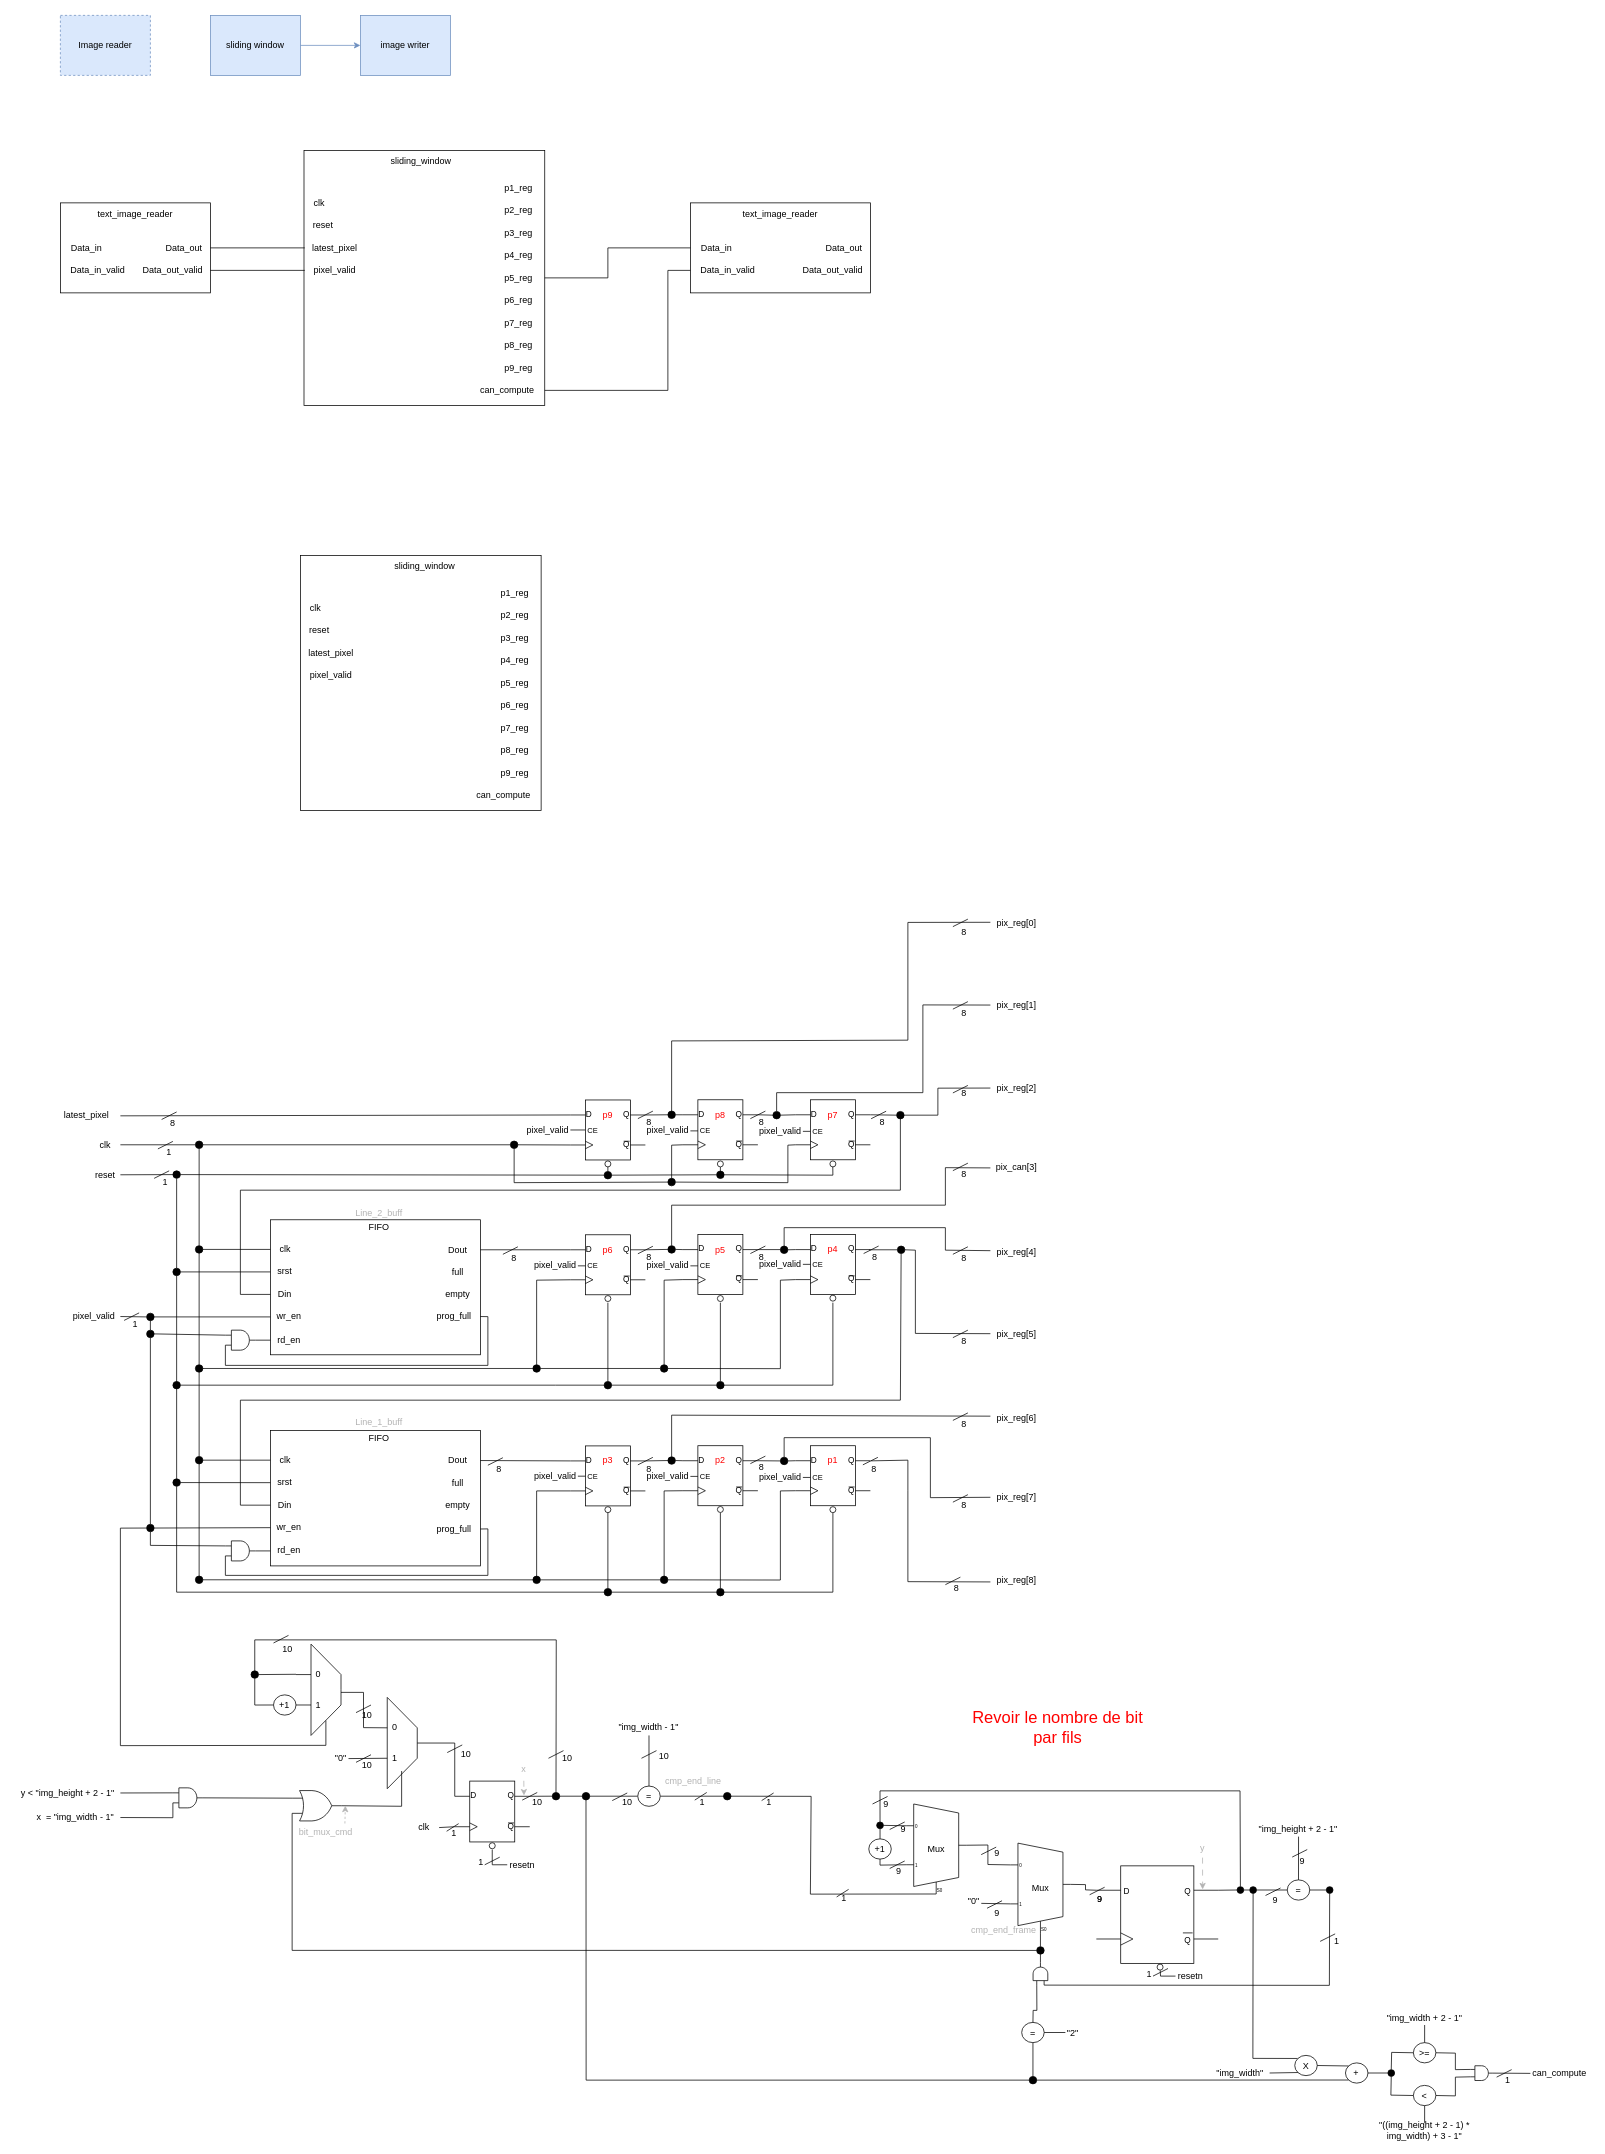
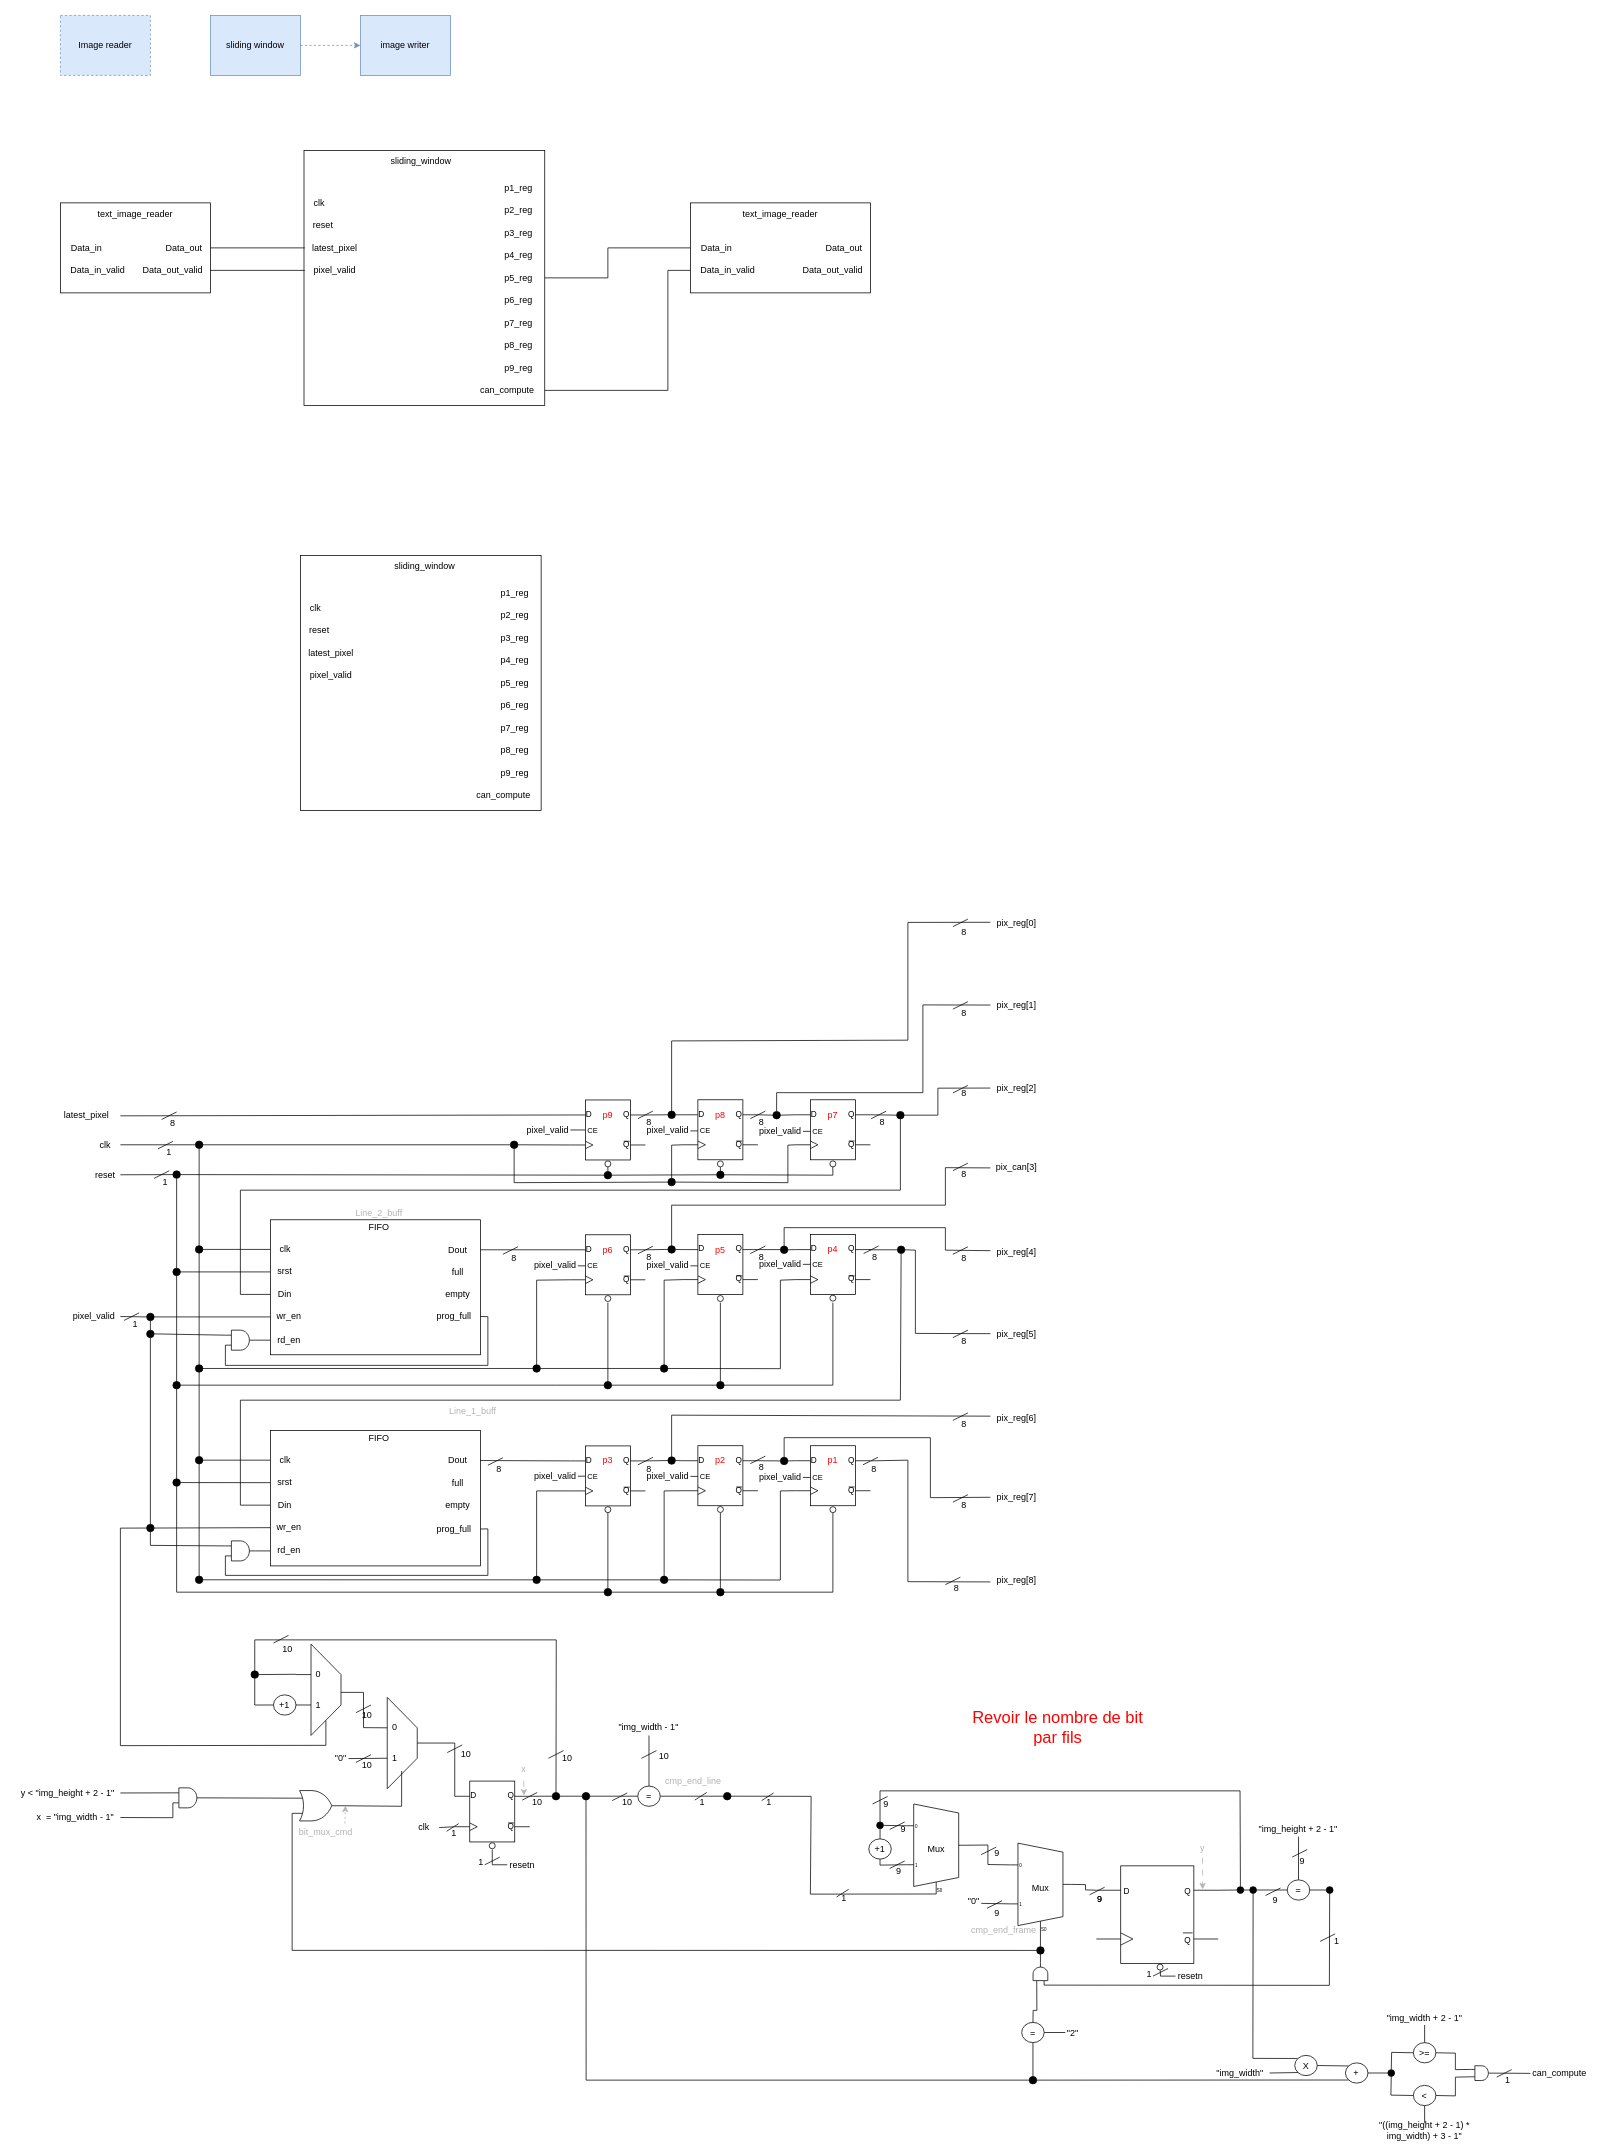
(327, 45) -> (327, 45)
(379, 1422) -> (473, 1411)
